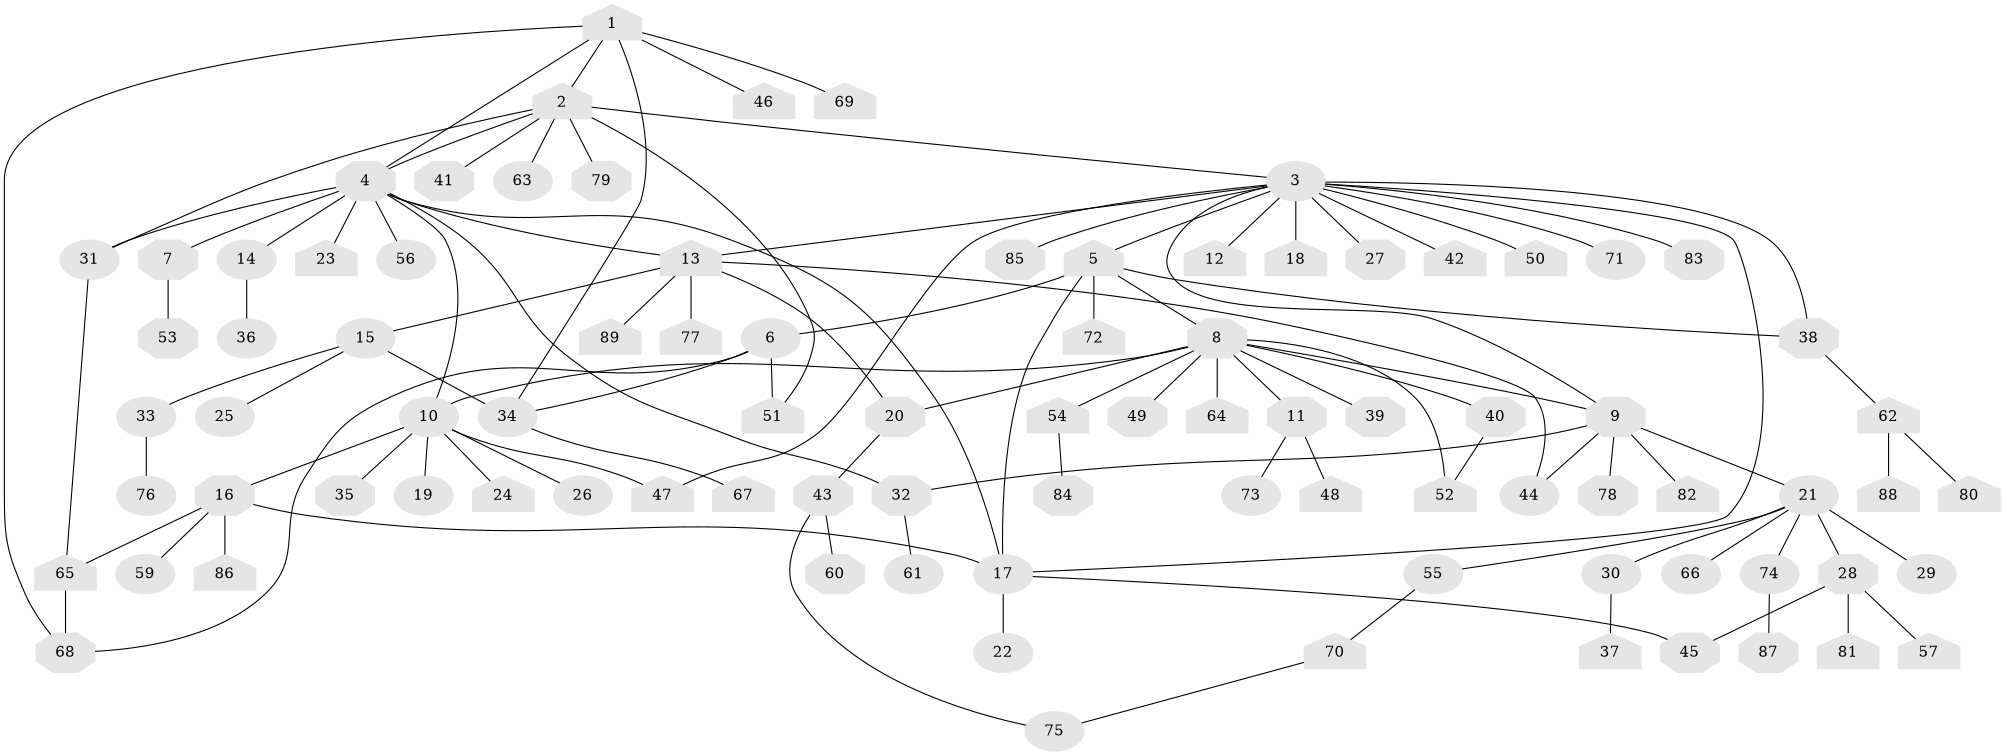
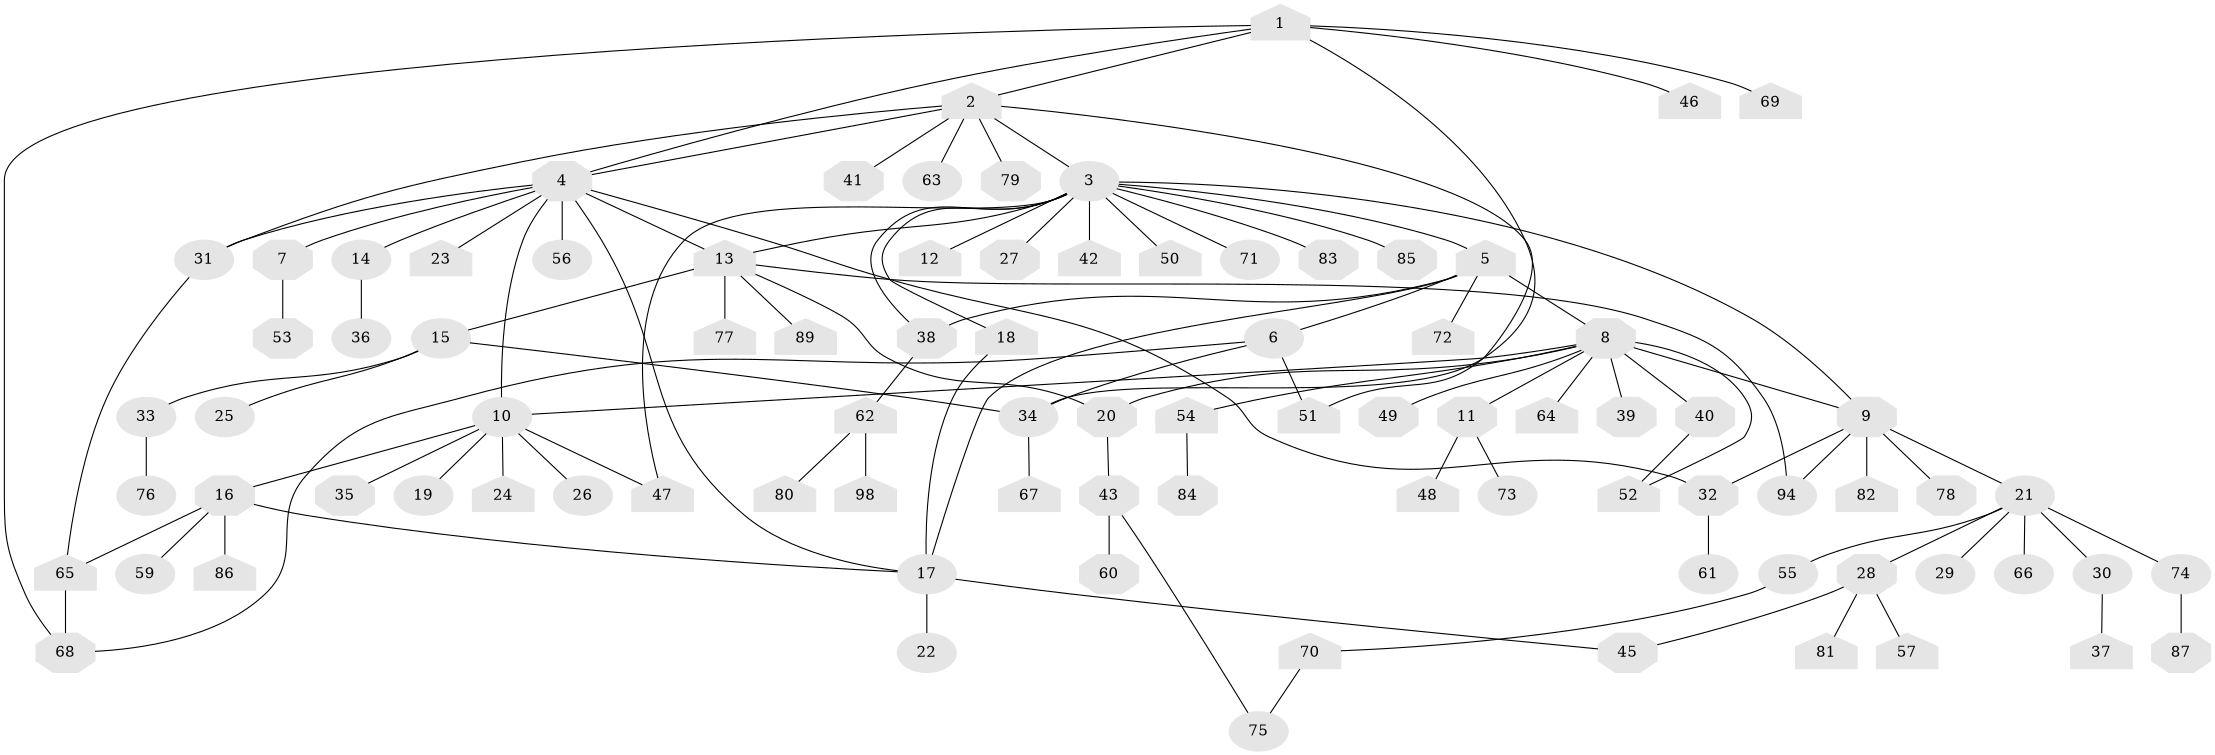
(1529, 496) -> (1787, 496)
(1889, 496) -> (866, 496)
(1729, 514) -> (936, 447)
